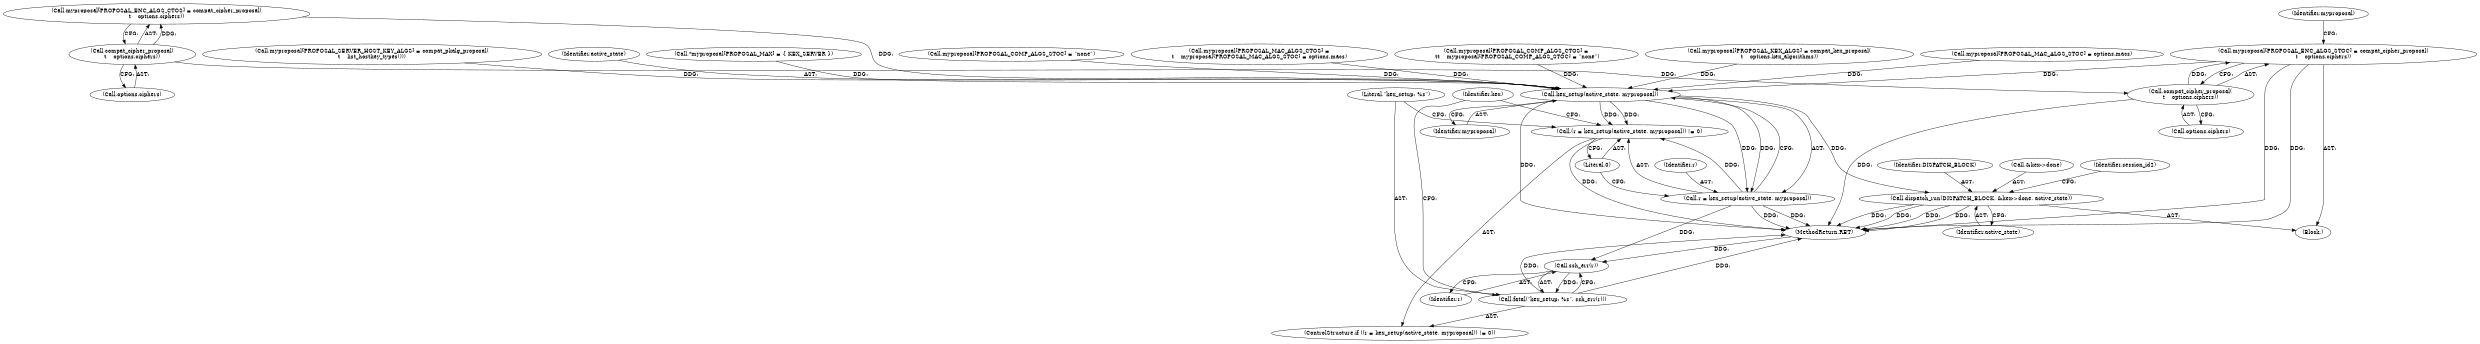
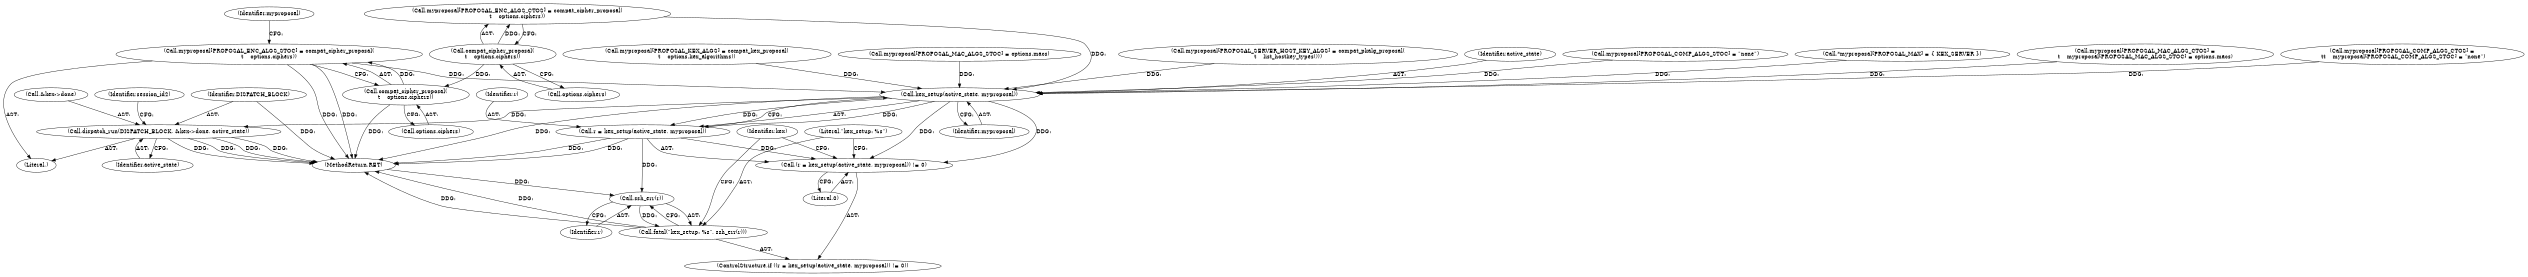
(1629, 191) -> none
(1646, 210) -> (292, 132)
(2313, 233) -> (36, 165)
